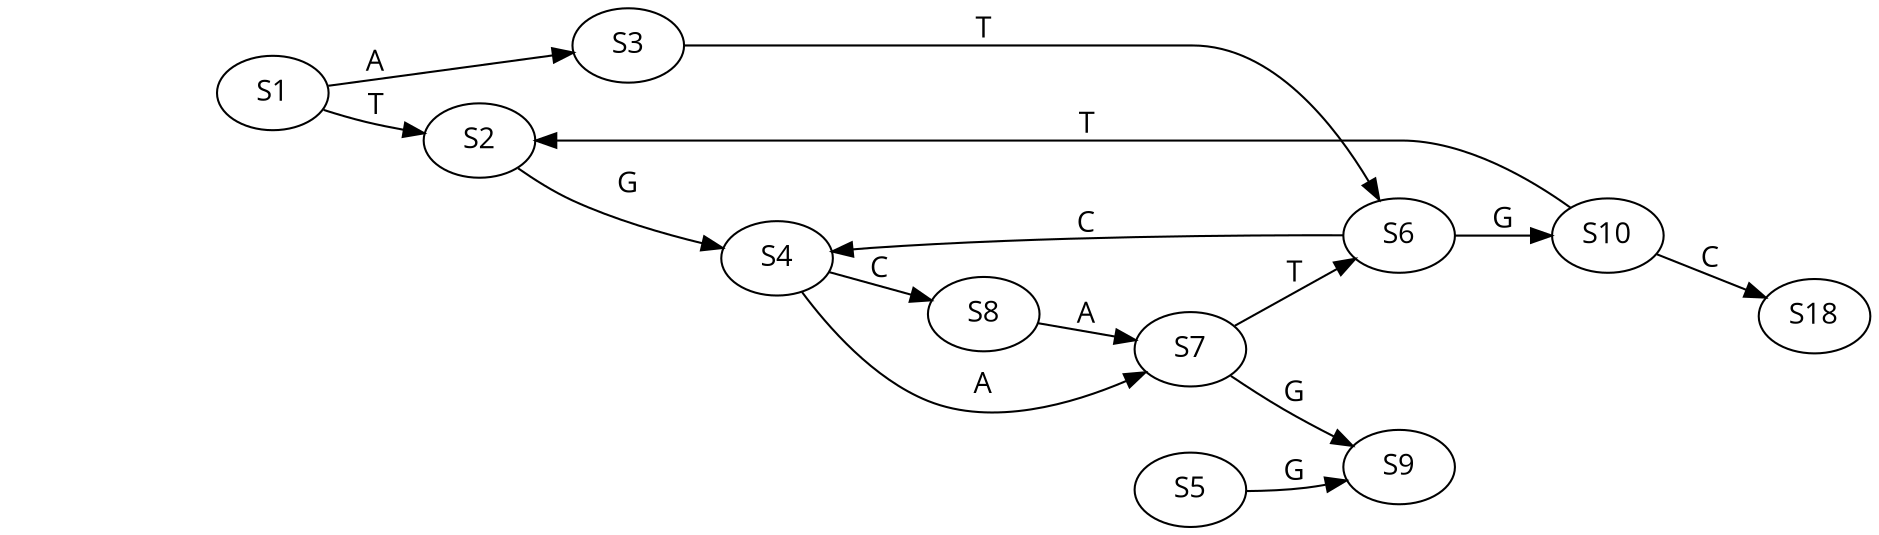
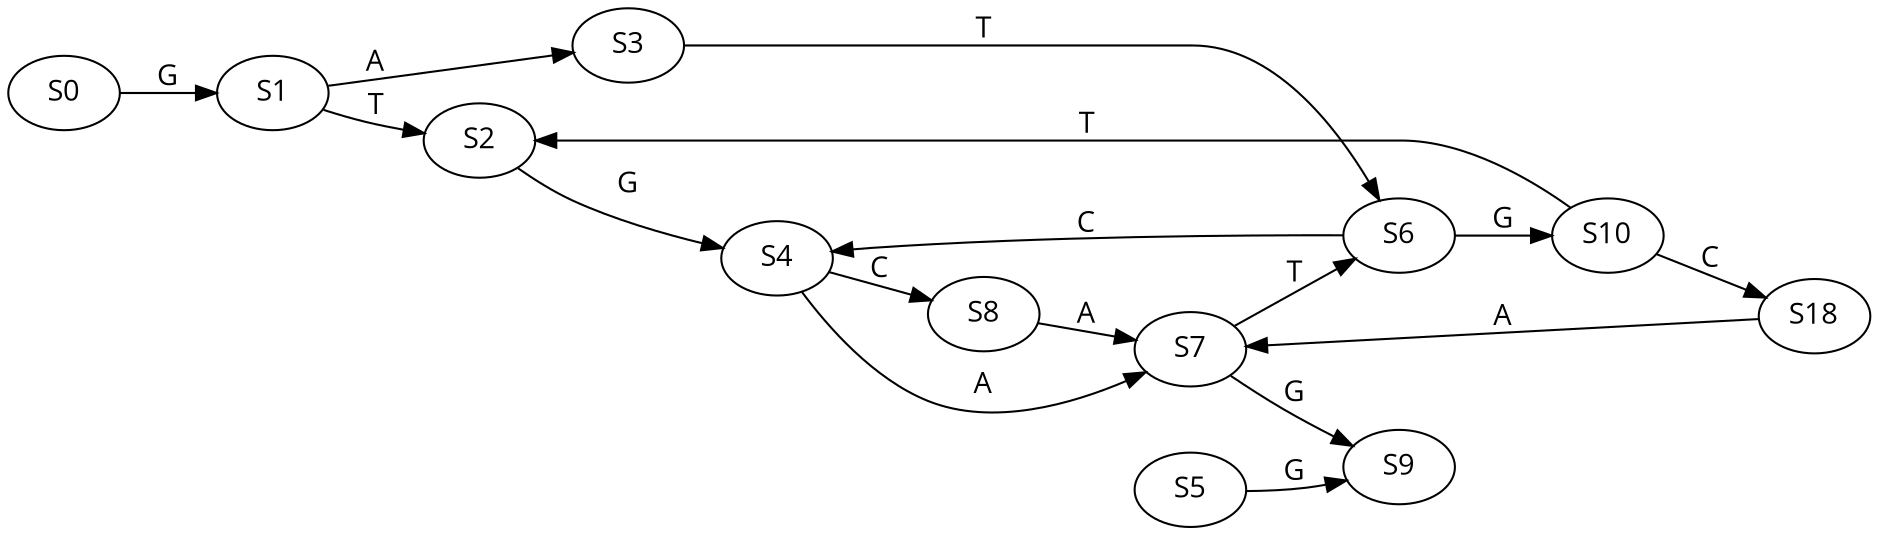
none -> (64, 93)
none -> (1513, 332)
